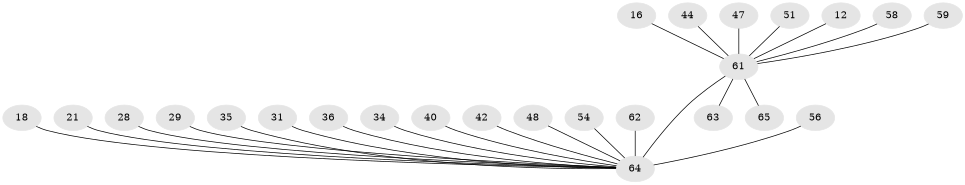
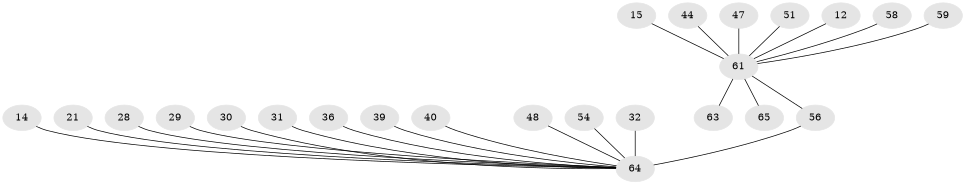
(637, 16) -> (637, 16)
(680, 113) -> (777, 92)
(22, 118) -> (22, 118)
(226, 118) -> (226, 118)
(380, 118) -> (380, 118)
(482, 118) -> none
(635, 118) -> (635, 118)
